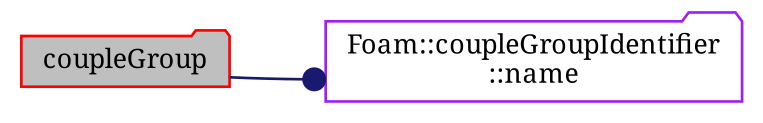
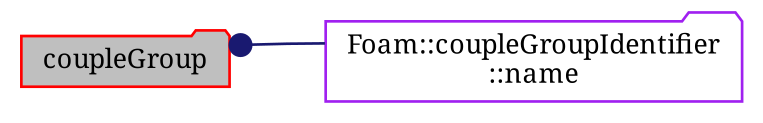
(267, 79) -> (288, 44)
